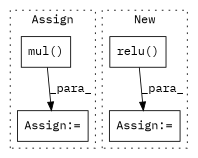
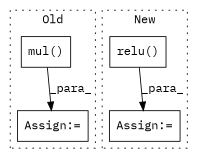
(53, 20) -> (53, 20)
